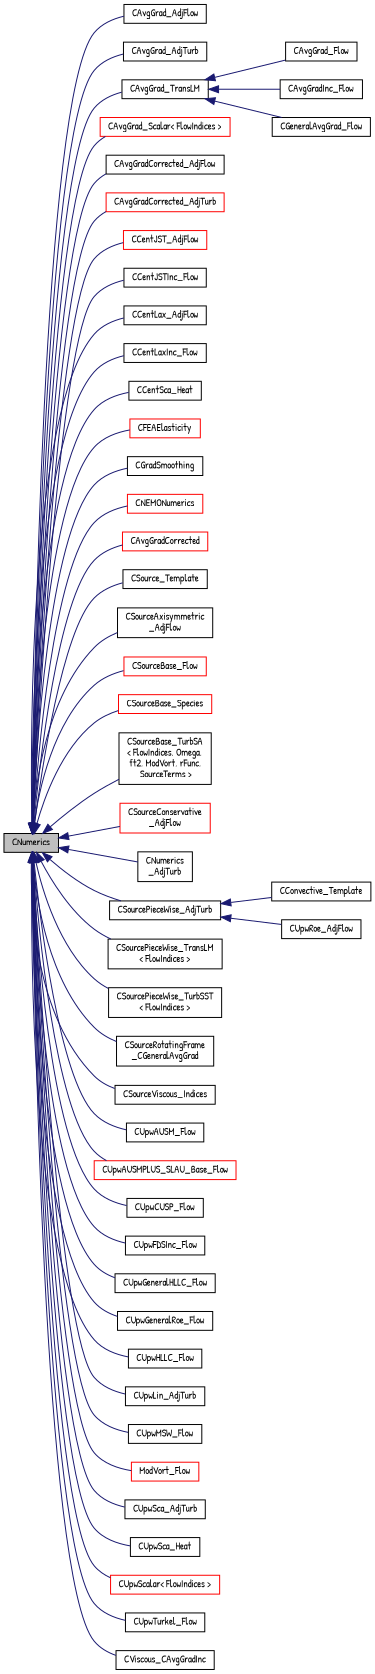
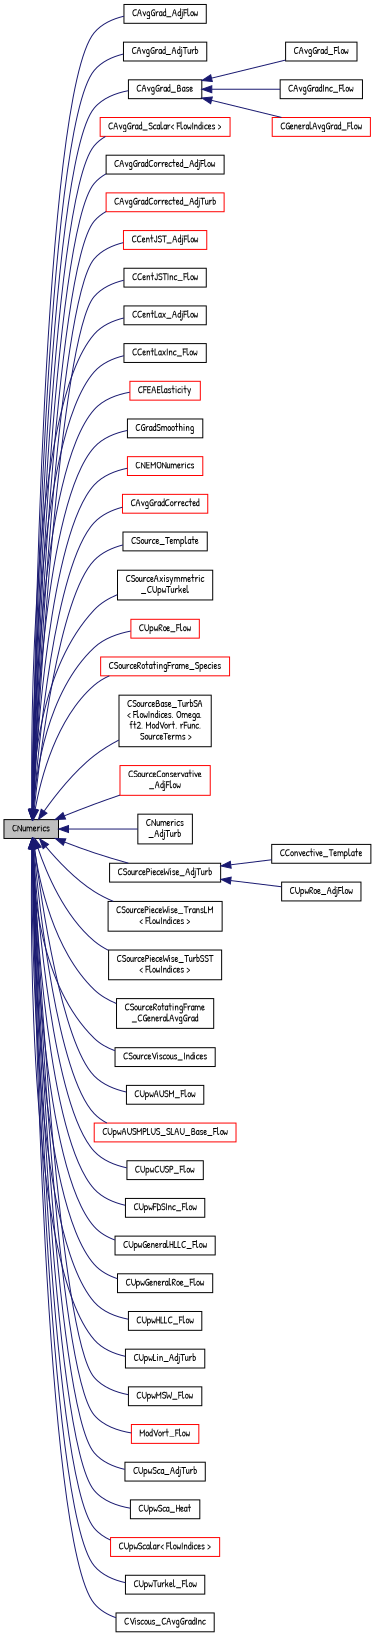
(165, 89) -> (165, 89)
(321, 127) -> (321, 127)
(165, 391) -> none
(165, 623) -> (165, 585)
(165, 666) -> (165, 629)
(165, 704) -> (165, 666)
